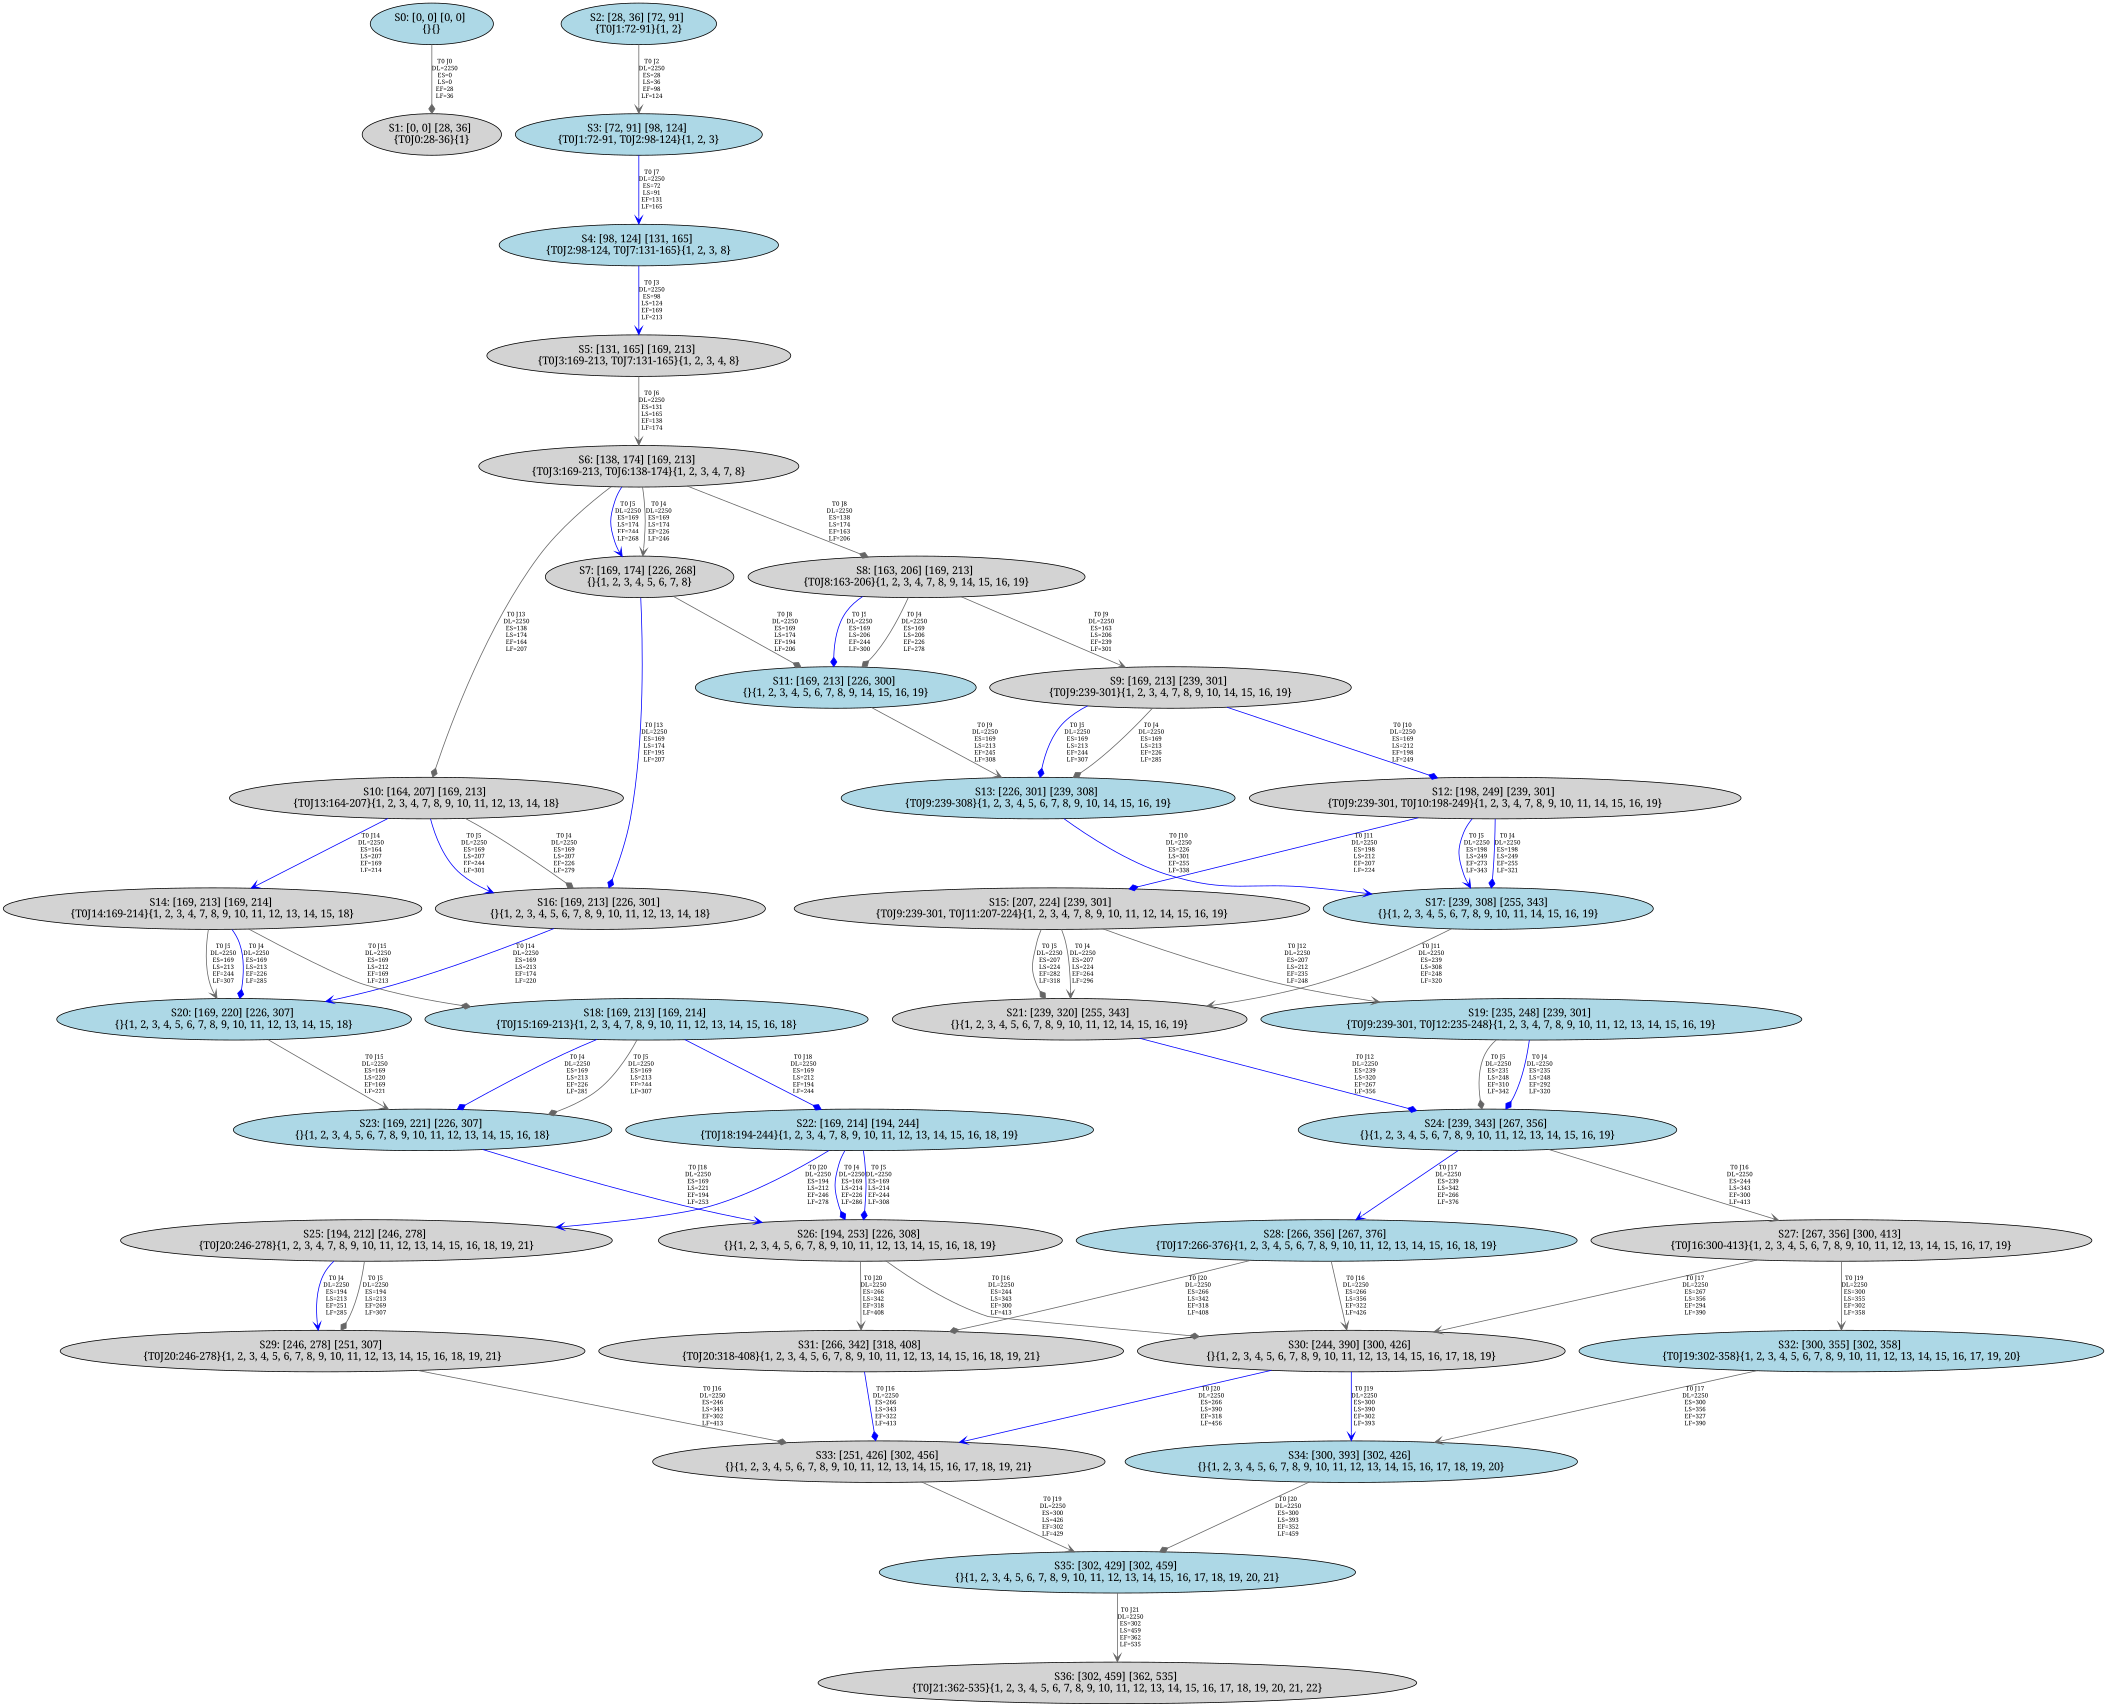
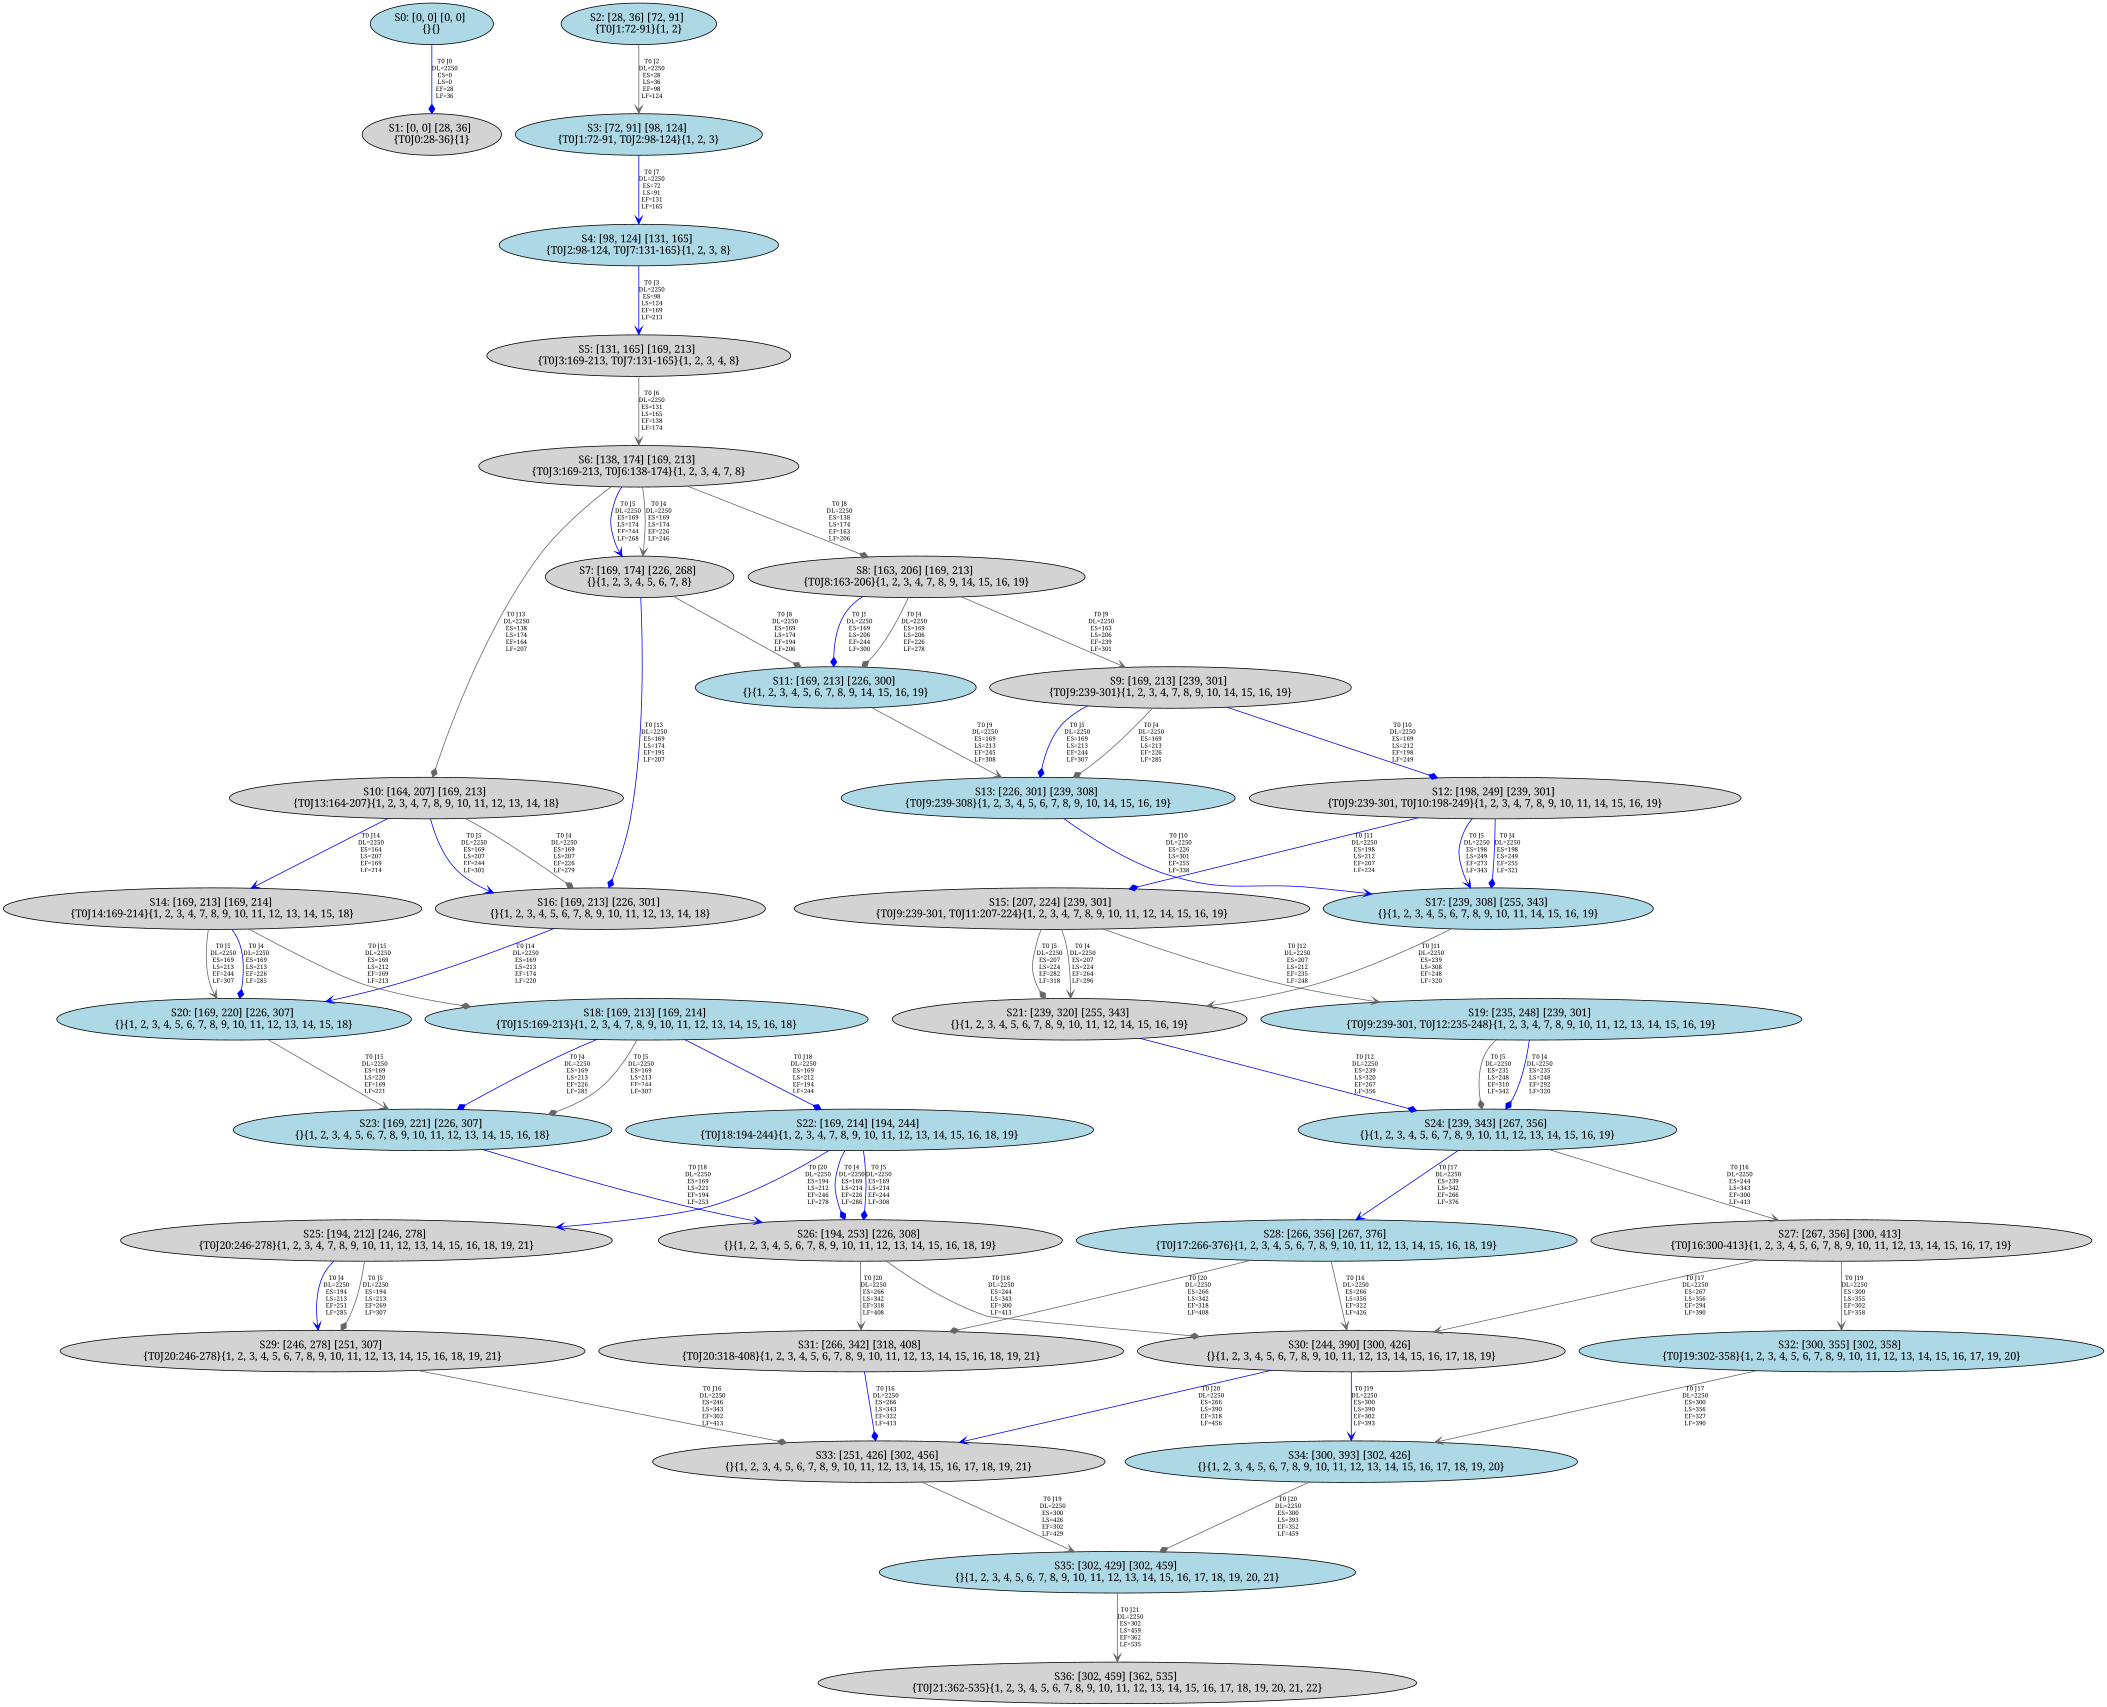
(432, 74) -> (432, 74)
